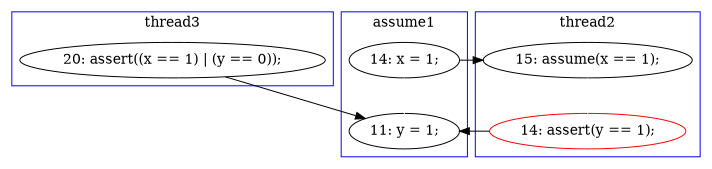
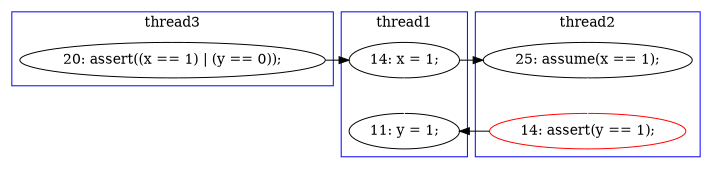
(404, 23) -> (404, 23)
(588, 60) -> (588, 60)
(290, 96) -> (332, 60)
